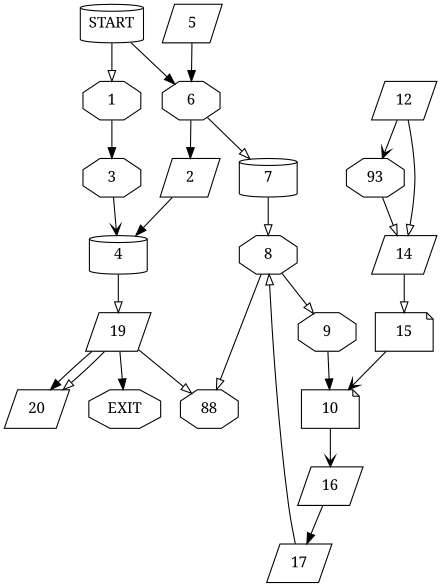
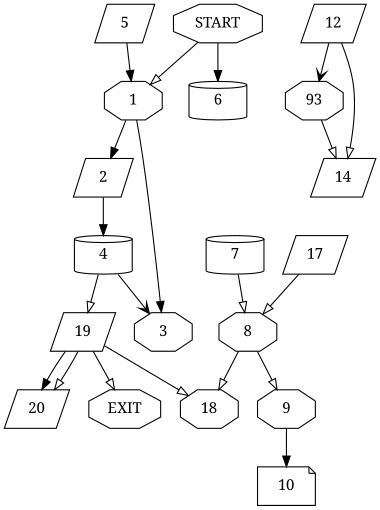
(112, 24) -> (218, 24)
(192, 57) -> (128, 57)
(191, 101) -> (218, 101)
(191, 134) -> (120, 134)
(225, 134) -> none
(115, 211) -> (130, 290)
(404, 332) -> none
(121, 365) -> (101, 366)
(209, 409) -> (209, 409)
(330, 486) -> none
